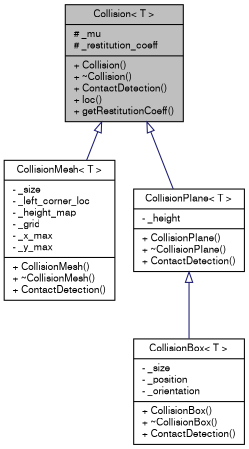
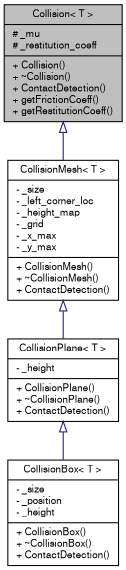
(88, 100) -> (56, 100)
(162, 160) -> (63, 325)
(171, 391) -> (36, 512)
